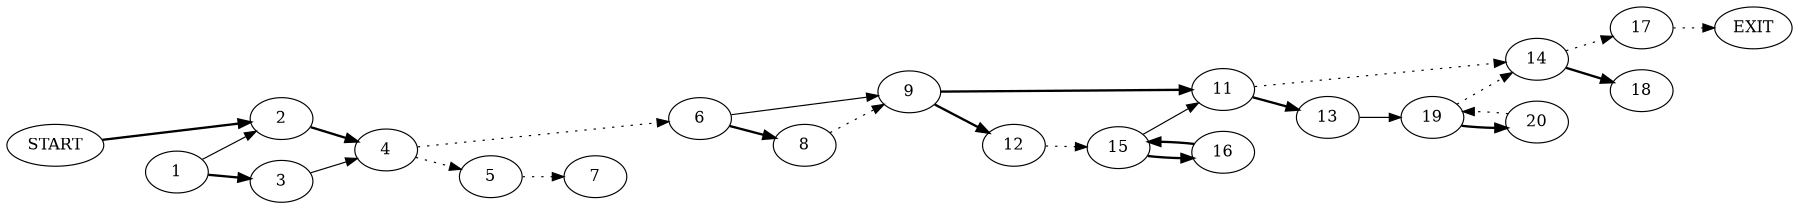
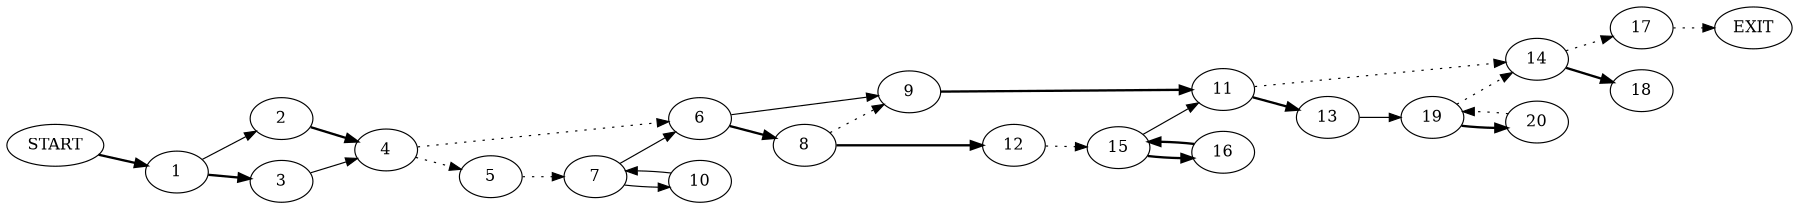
(956, 116) -> (904, 145)
(170, 132) -> (117, 159)
none -> (642, 151)
none -> (700, 181)
